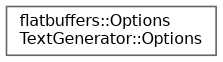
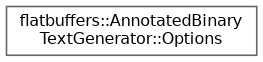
(111, 31) -> (132, 31)
